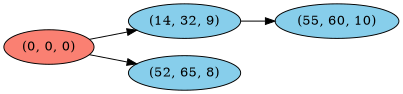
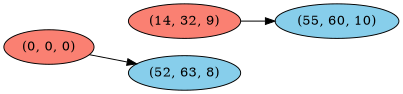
(185, 21) -> (185, 21)
(108, 36) -> none
(185, 73) -> (185, 73)
